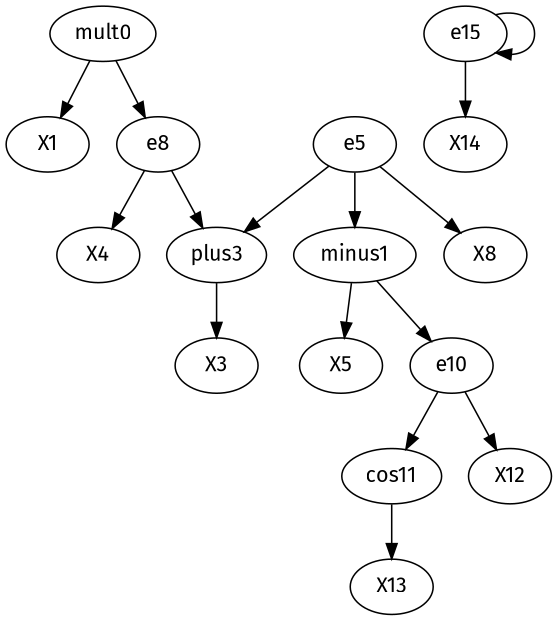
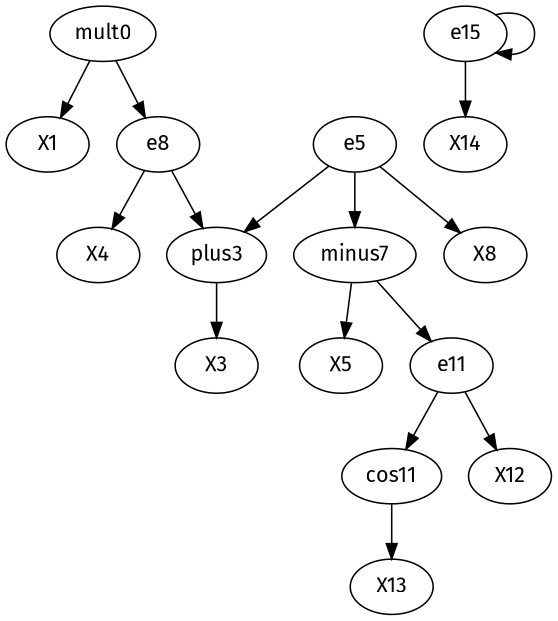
(355, 255) -> (355, 255)
(452, 366) -> (452, 366)
